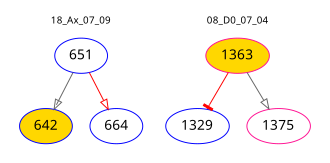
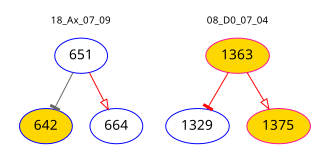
(255, 86) -> (255, 86)
(65, 89) -> (65, 89)
(279, 126) -> (279, 126)
